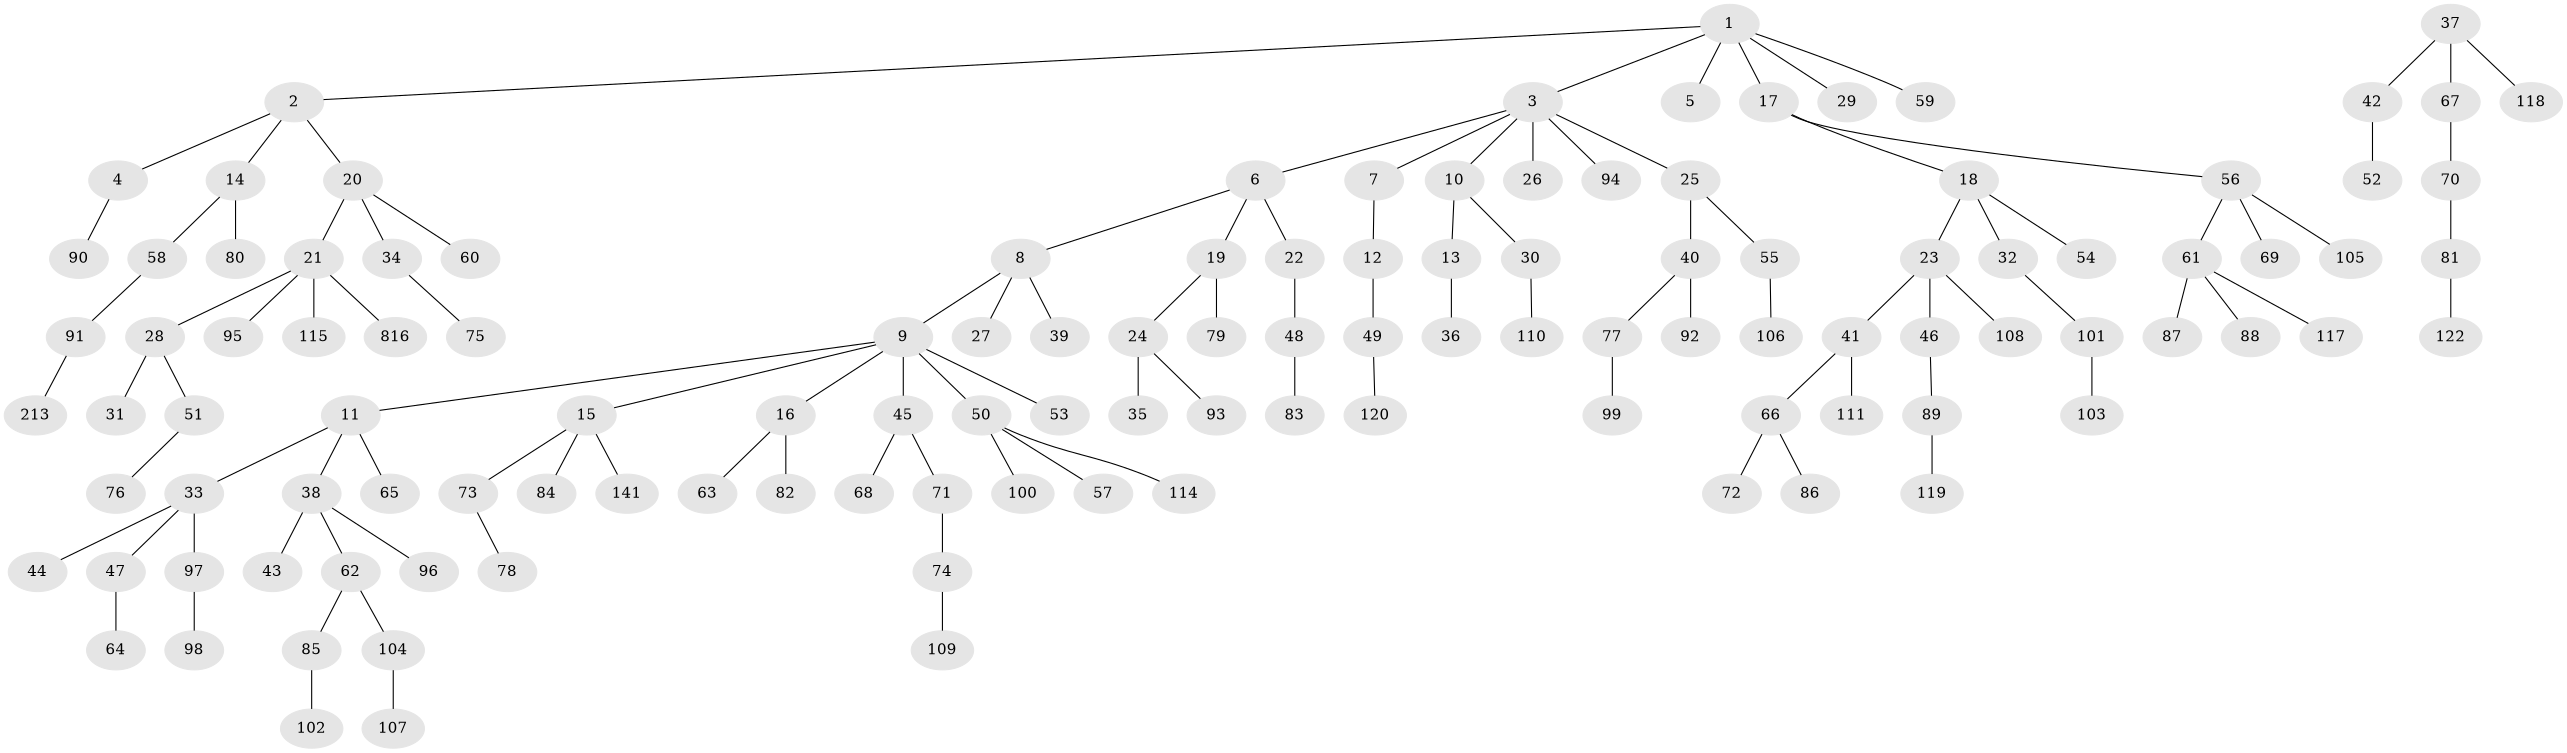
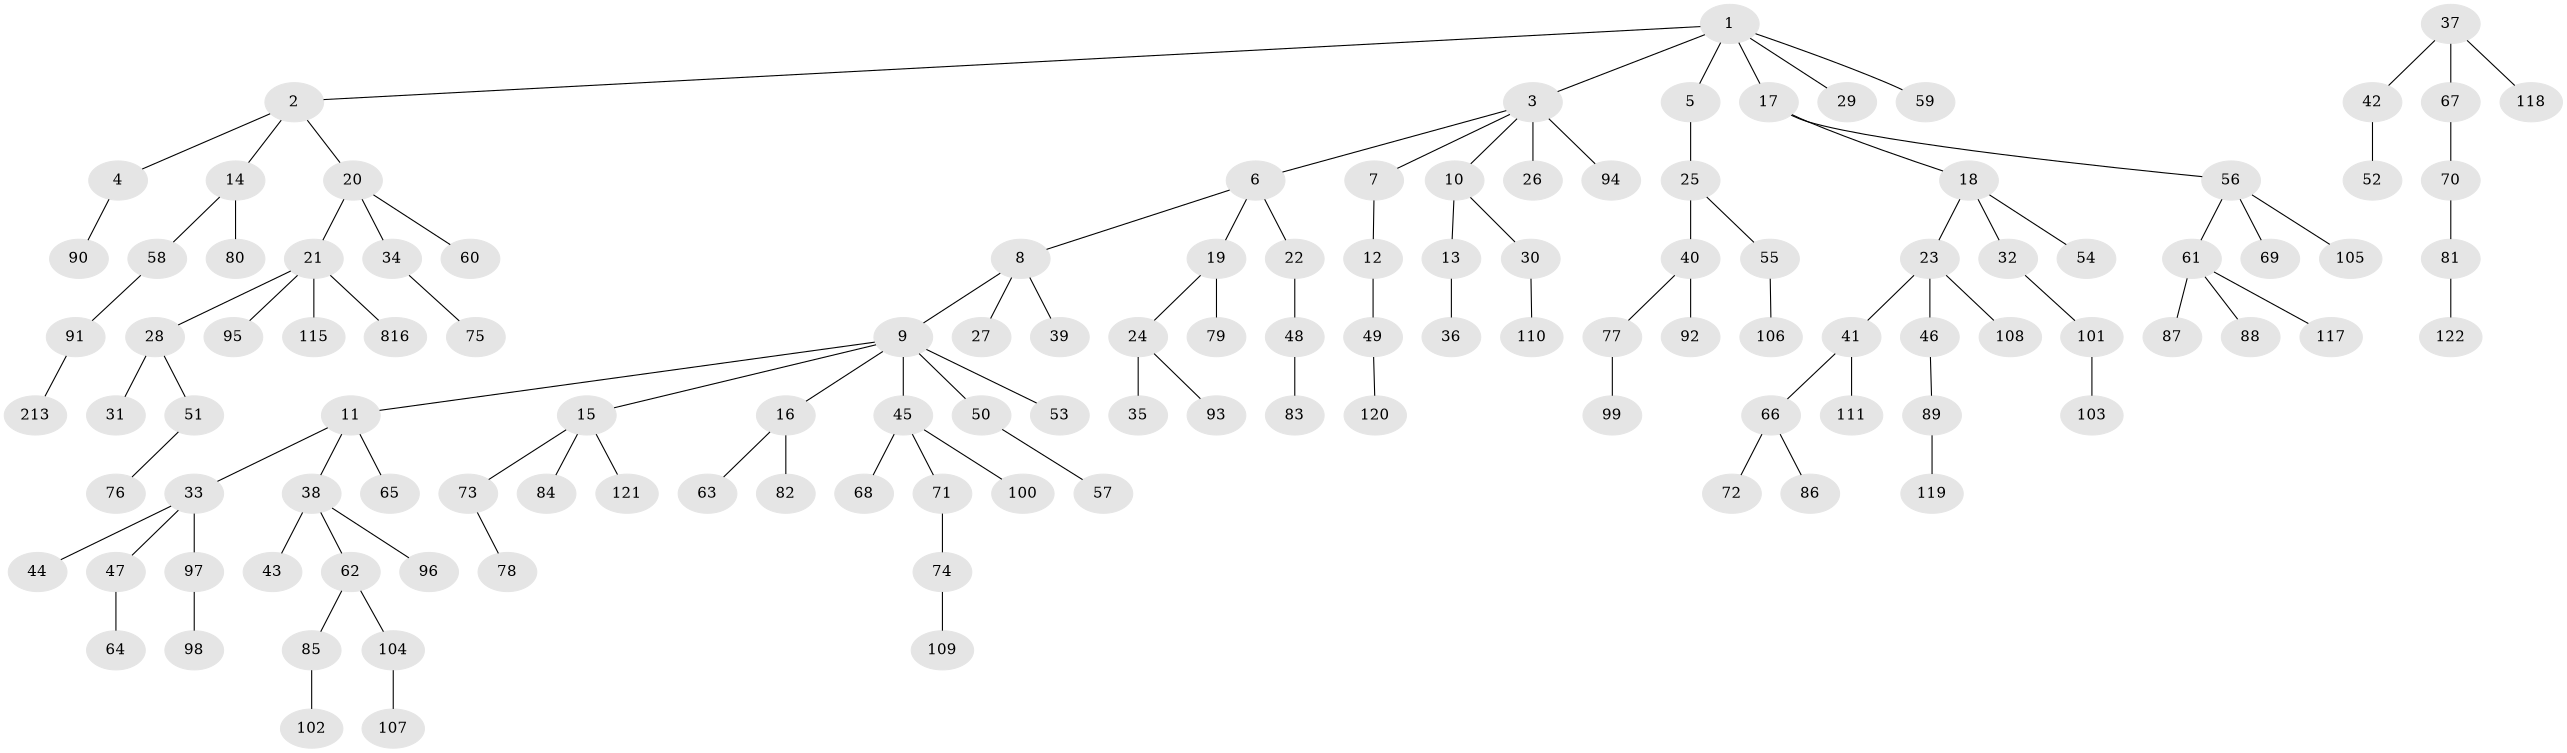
(1612, 141) -> (1691, 141)
(1002, 455) -> (963, 455)
(627, 494) -> (627, 494)
(1184, 494) -> none
